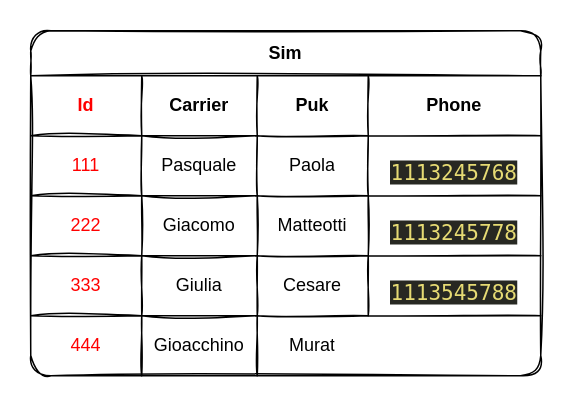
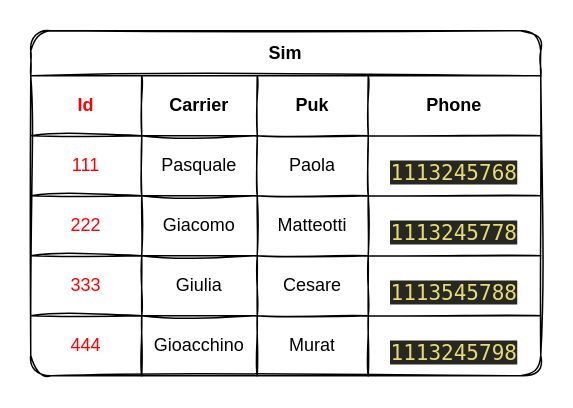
none -> (455, 346)
